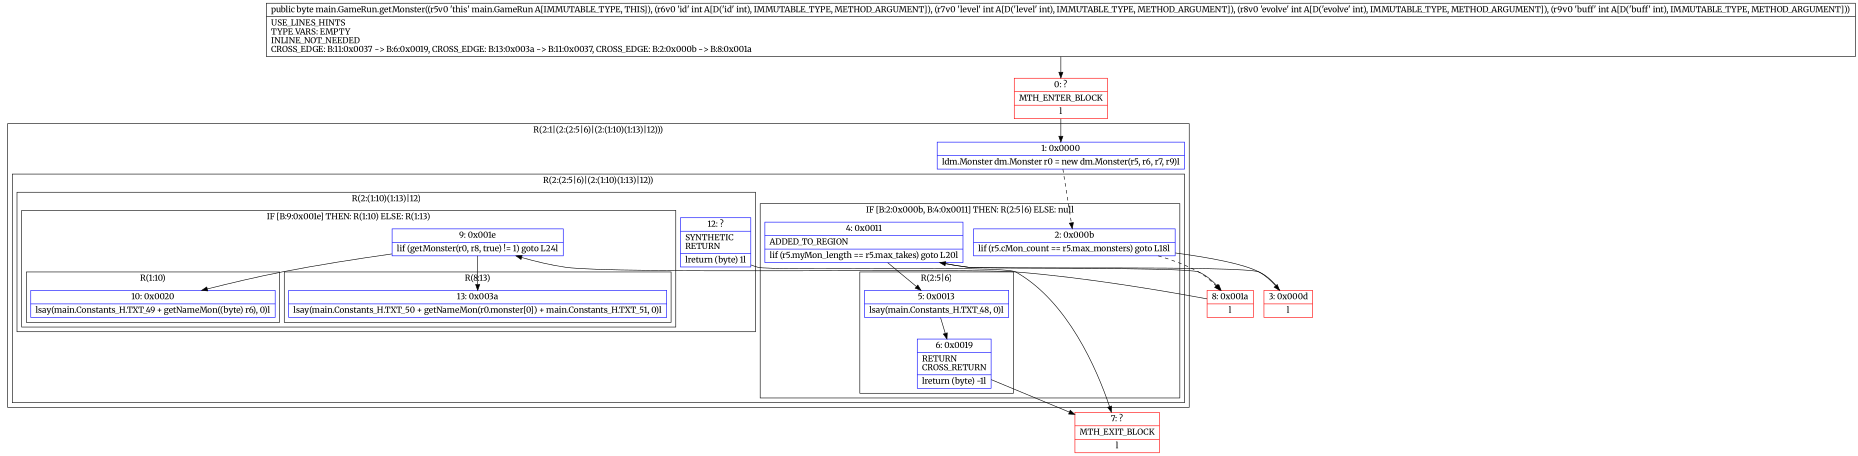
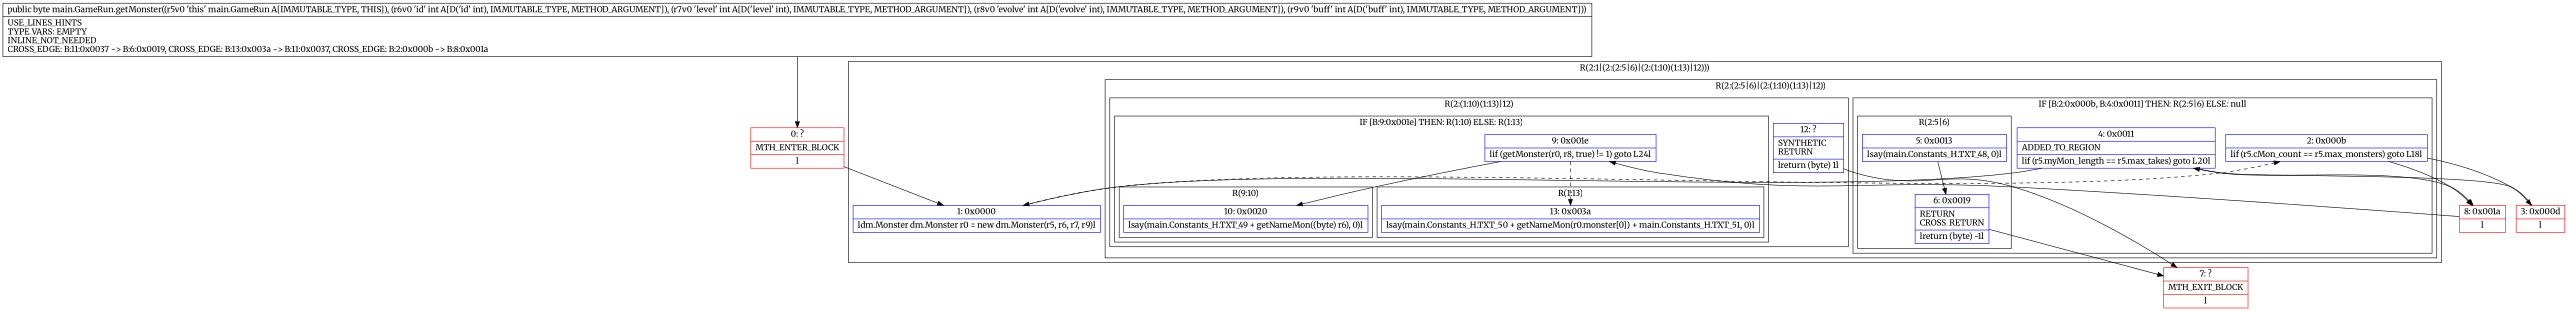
(1176, 262) -> (2425, 174)
(478, 268) -> (1570, 175)
(903, 276) -> (1535, 180)
(153, 279) -> (1246, 194)
(478, 279) -> (1570, 194)
